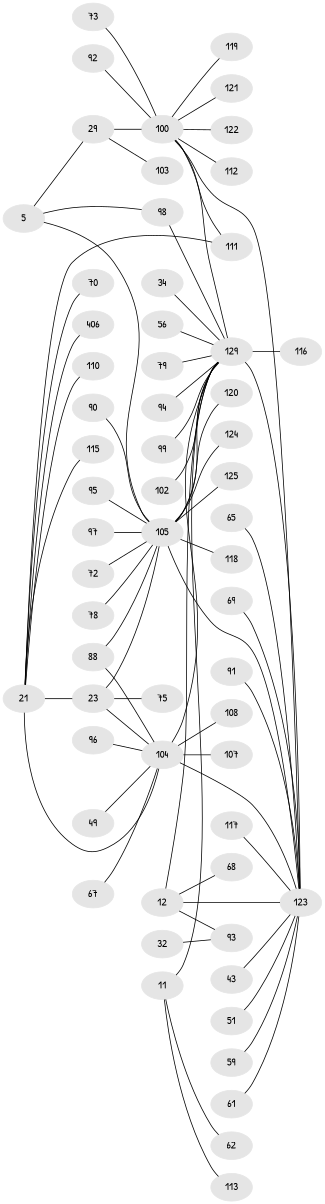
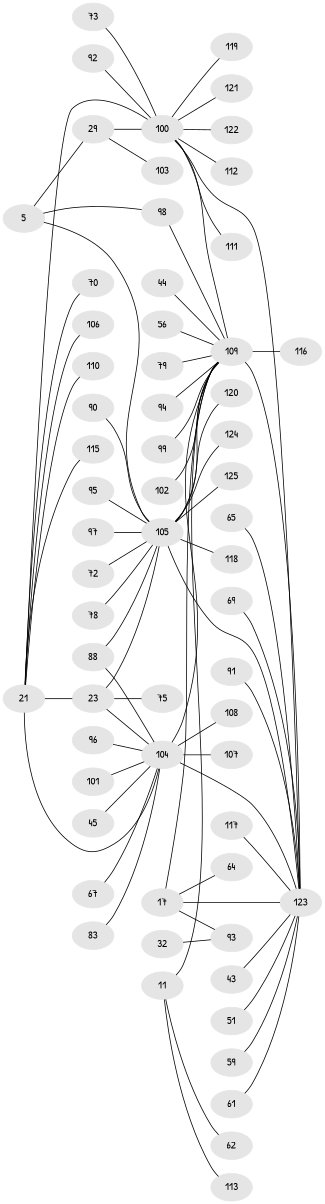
(162, 283) -> (162, 283)
(93, 325) -> (93, 325)
(232, 352) -> (232, 352)
(44, 399) -> (43, 355)
none -> (93, 782)
(93, 823) -> (93, 823)
(232, 867) -> (232, 867)
(162, 903) -> (162, 903)
none -> (93, 936)
